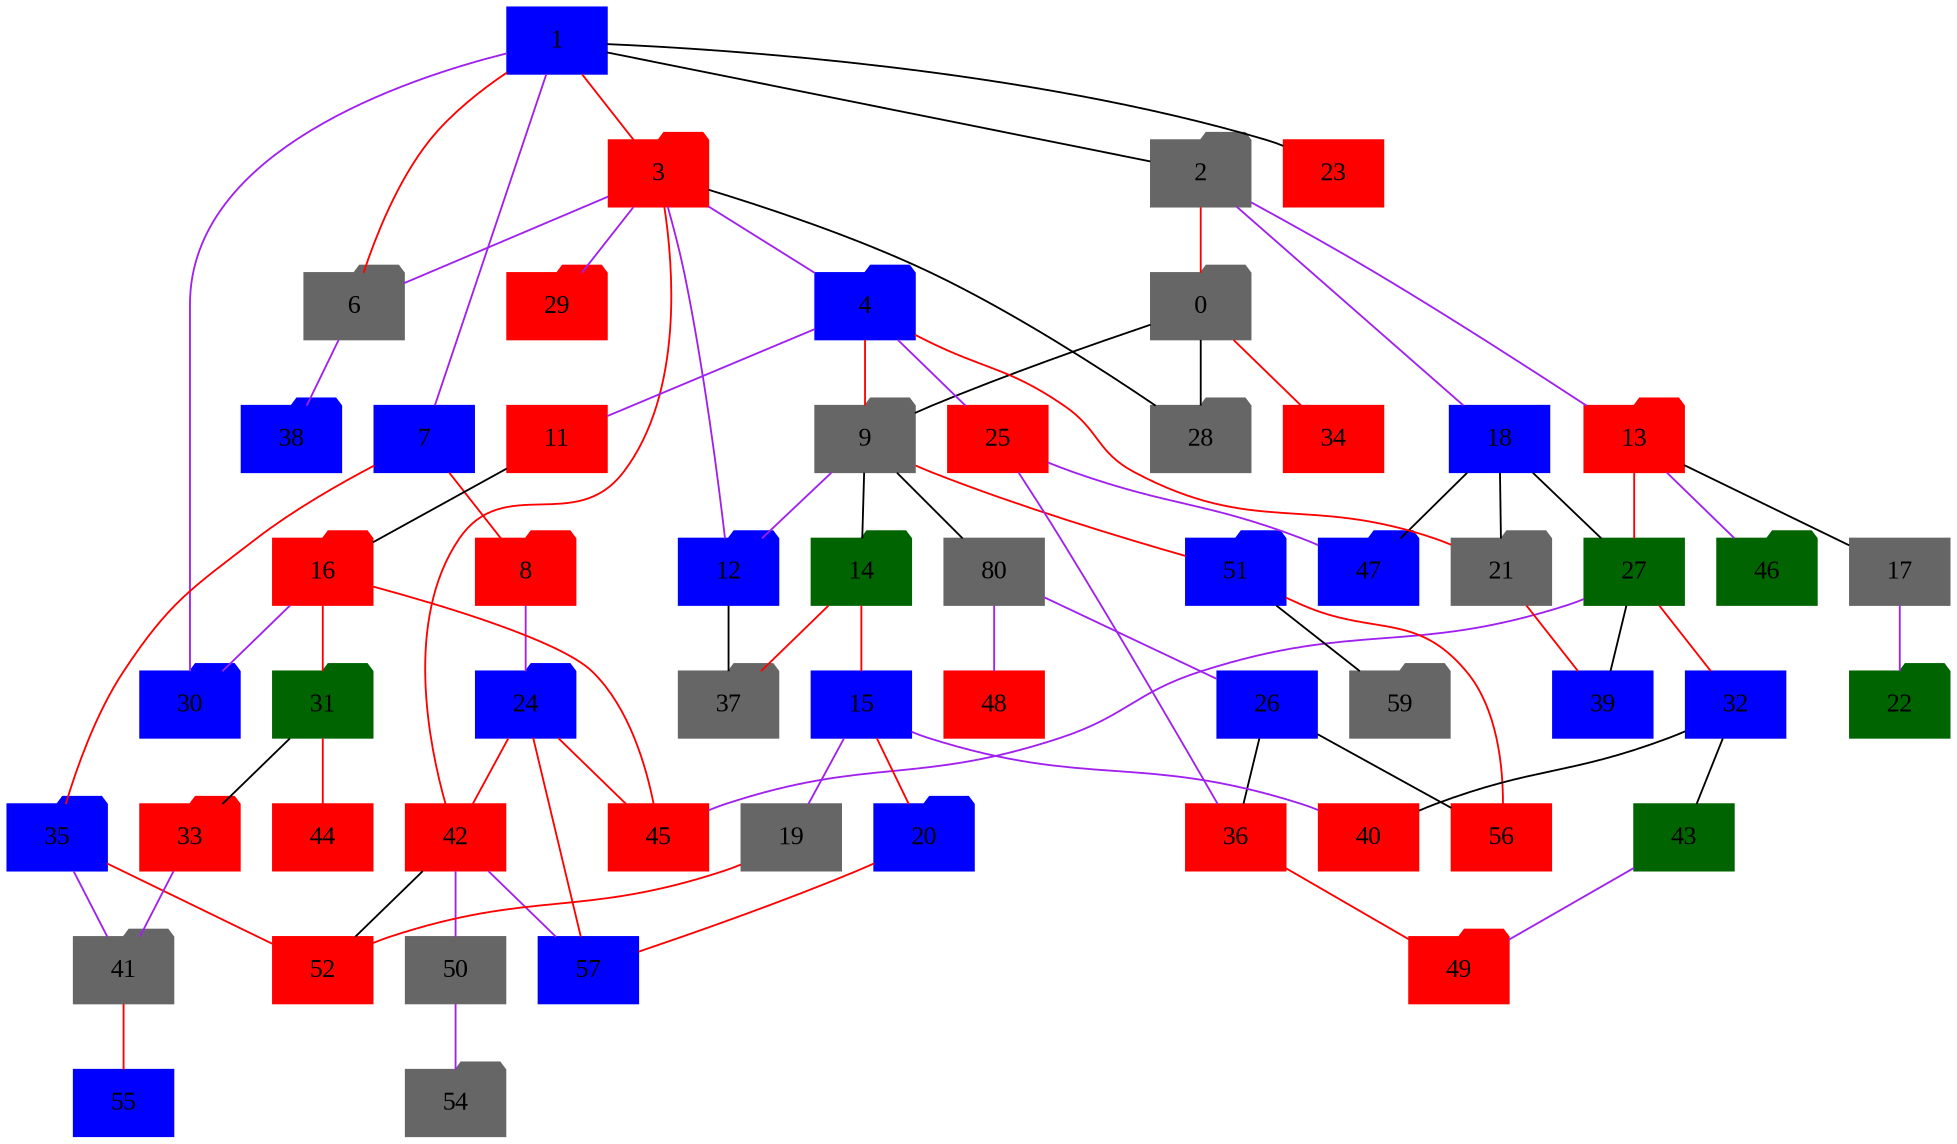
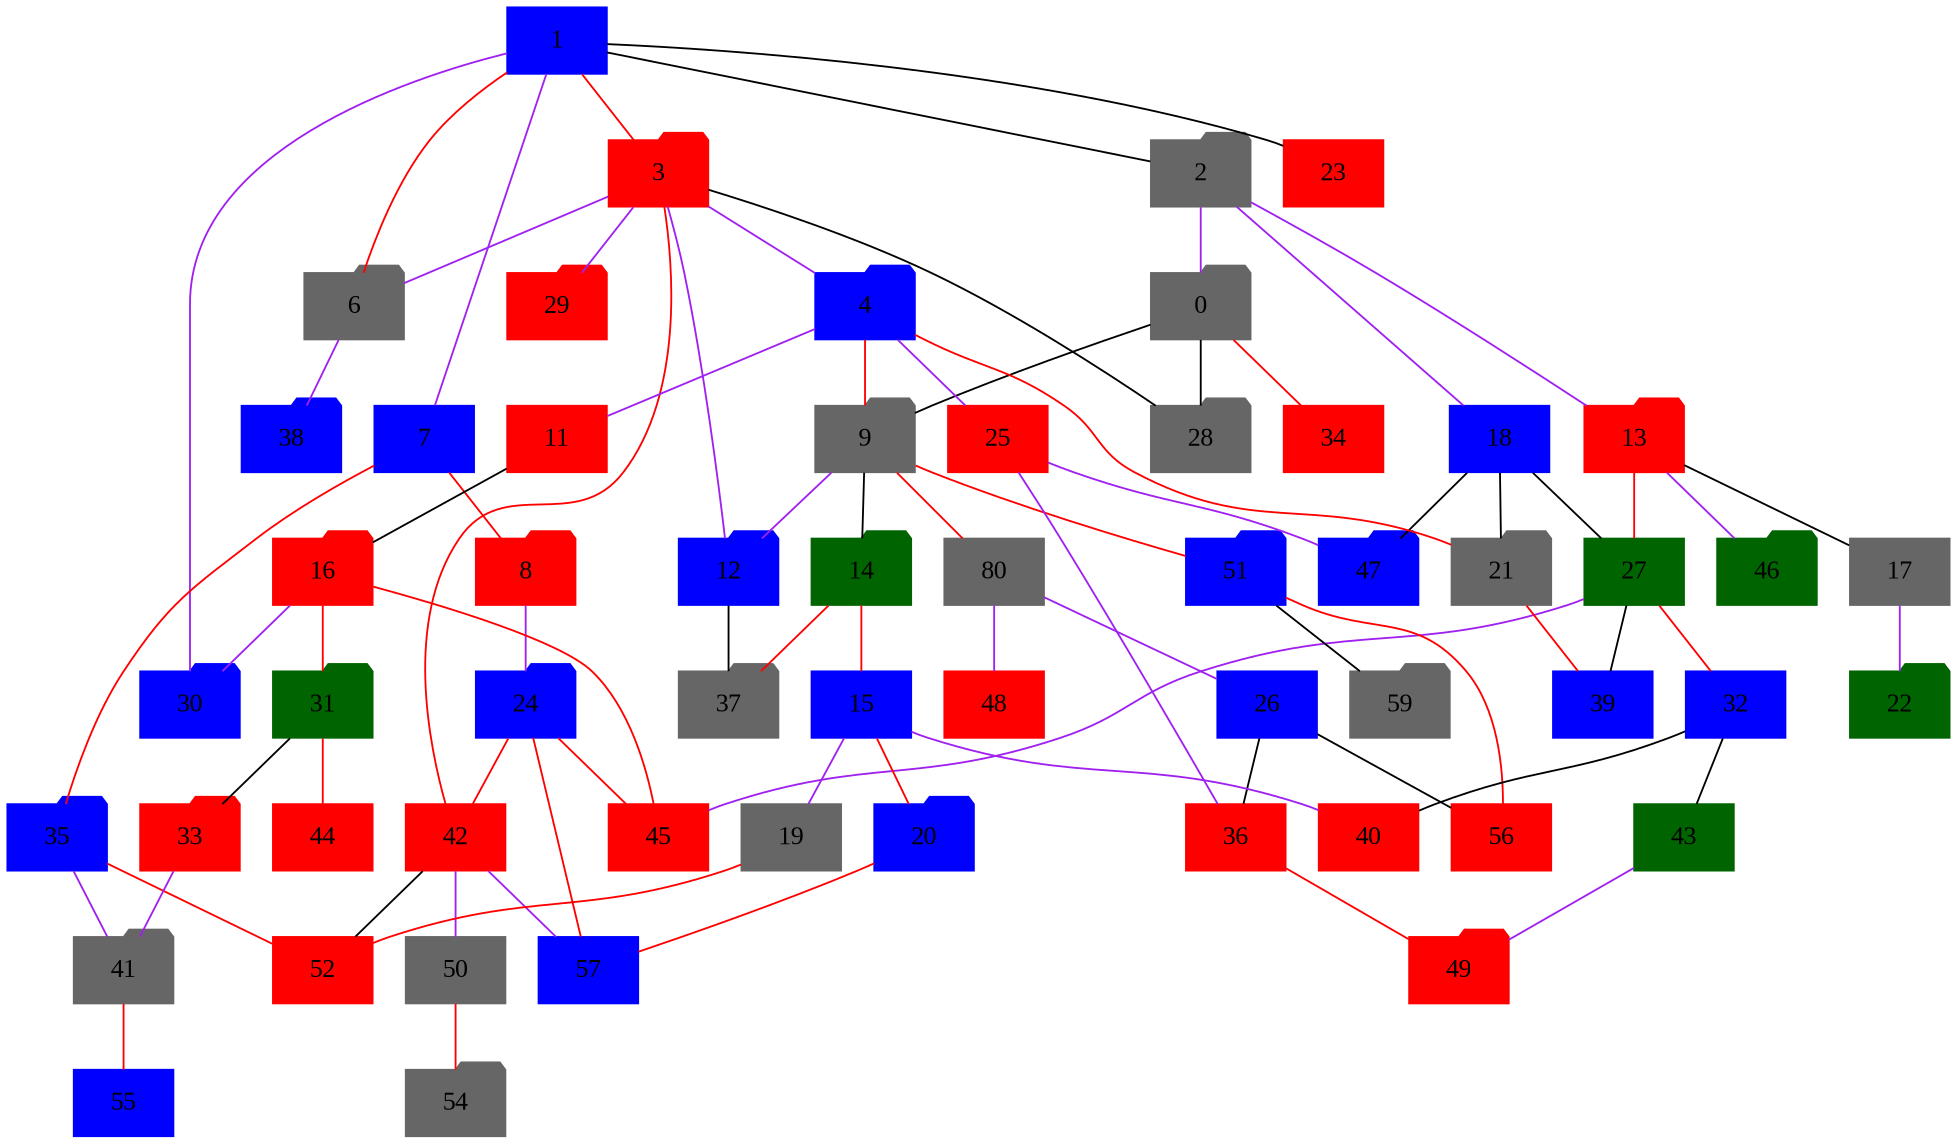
(1201, 240) -> (1201, 240)
(930, 506) -> (930, 506)
(456, 1037) -> (456, 1037)
